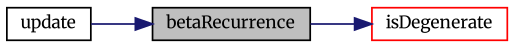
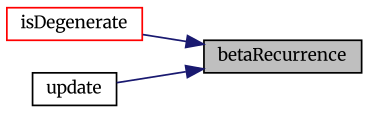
(332, 24) -> (165, 38)
